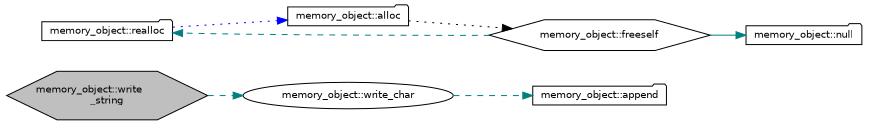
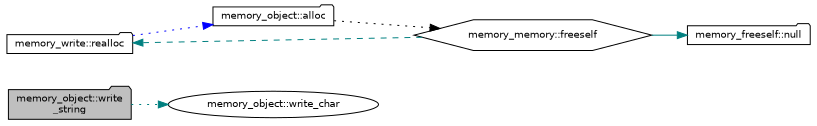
(107, 31) -> (70, 44)
(600, 35) -> (533, 35)
(804, 35) -> (749, 35)
(107, 96) -> (70, 104)
(220, 96) -> (145, 104)
(600, 96) -> none
